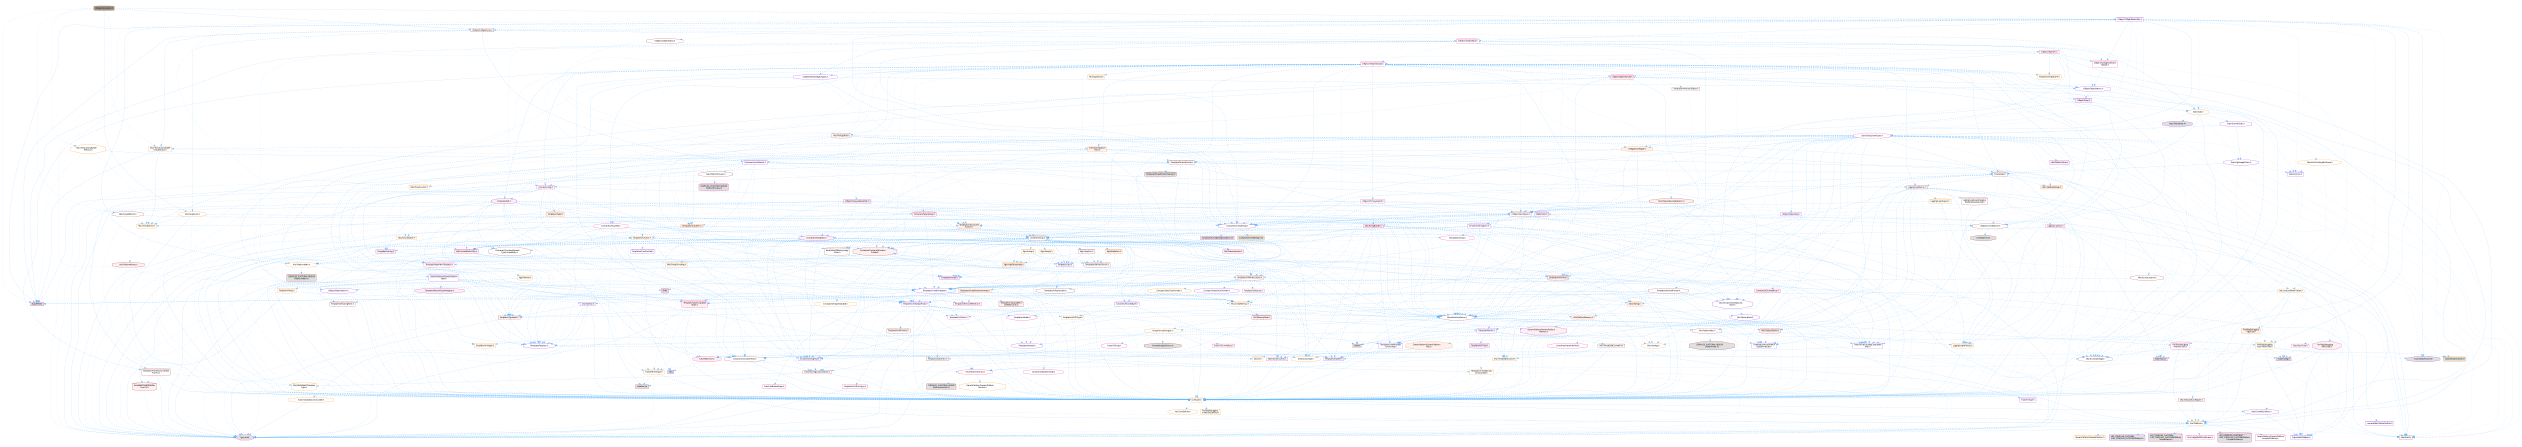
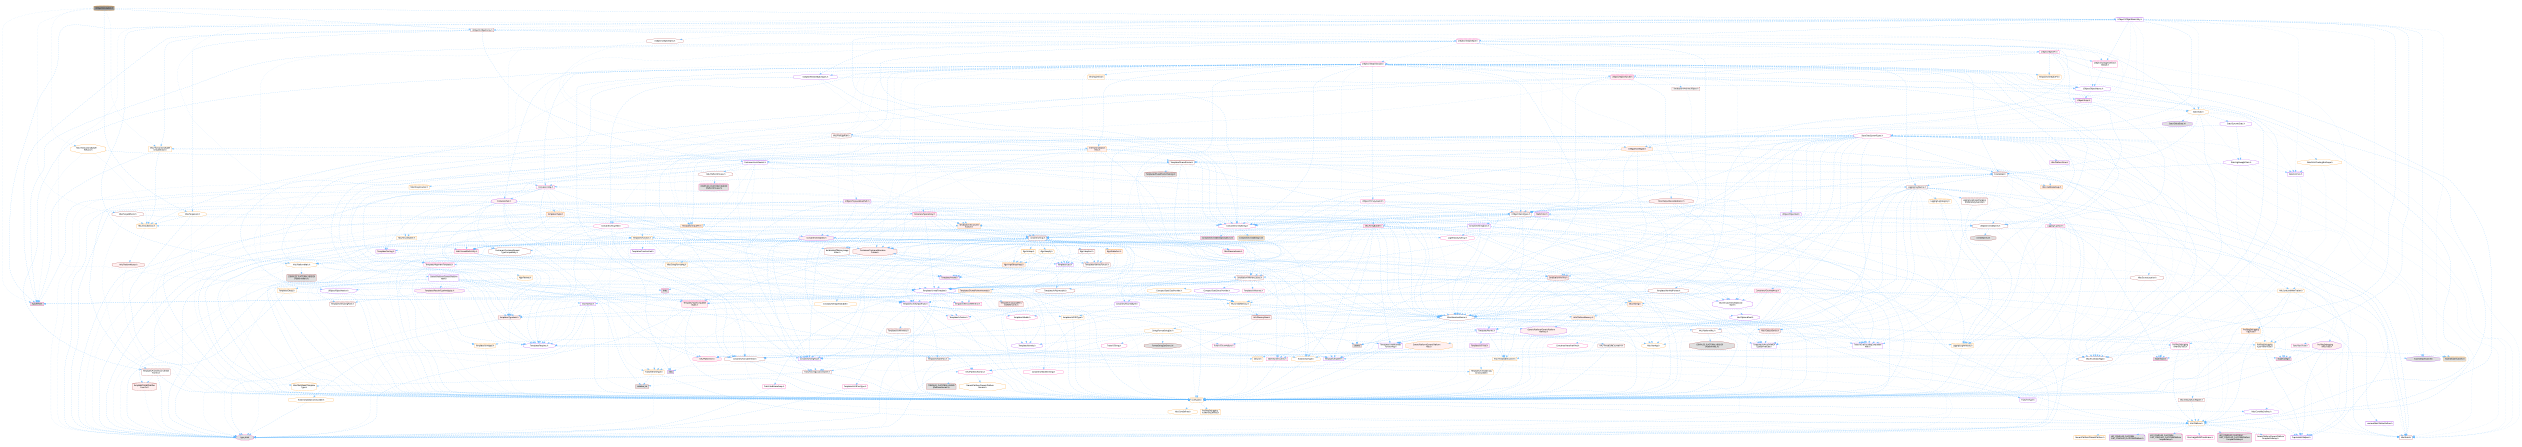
(1457, 238) -> (1457, 238)
(1311, 324) -> (1338, 329)
